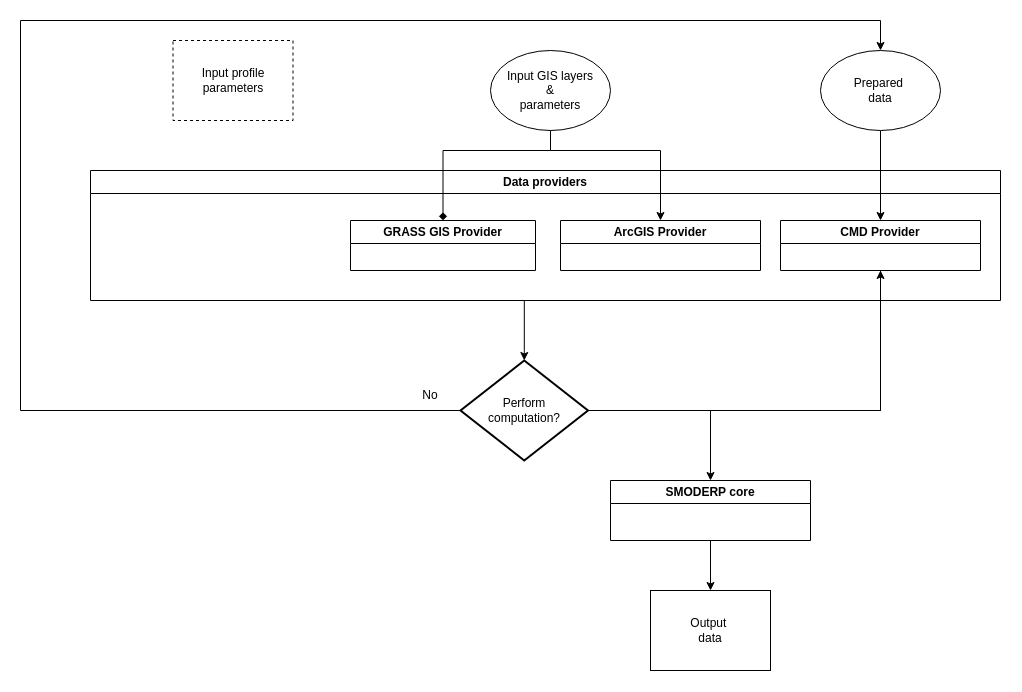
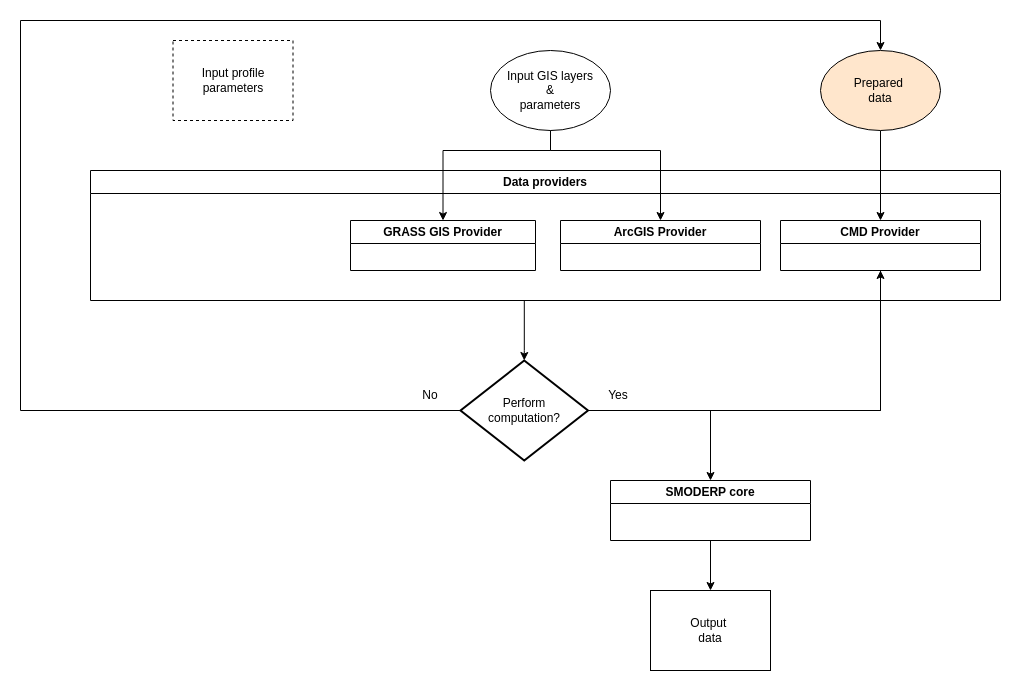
(881, 91) -> (881, 91)
(443, 211) -> (443, 212)
none -> (618, 396)
